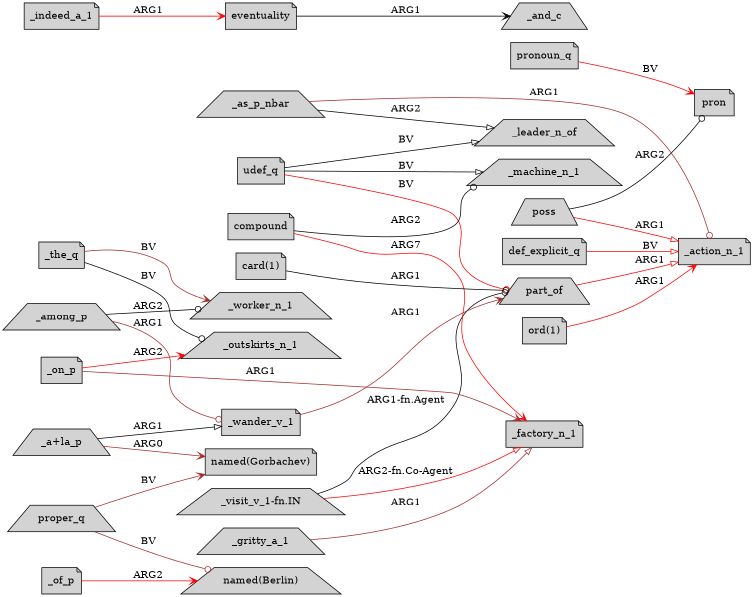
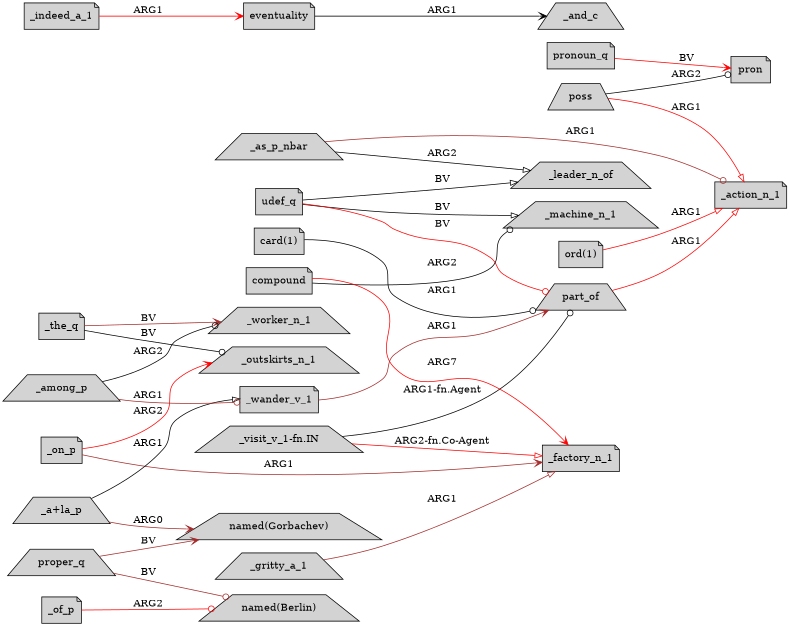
(544, 252) -> none
(632, 306) -> (660, 234)
(261, 462) -> (279, 527)
(136, 581) -> (145, 610)
